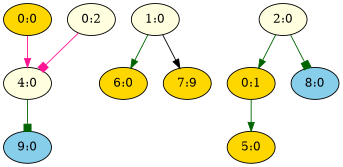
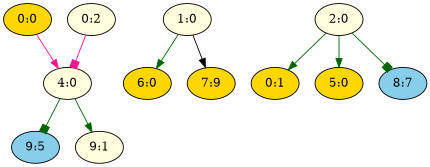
(315, 83) -> (403, 83)
(251, 111) -> (339, 47)
(28, 147) -> (36, 147)
none -> (99, 147)
